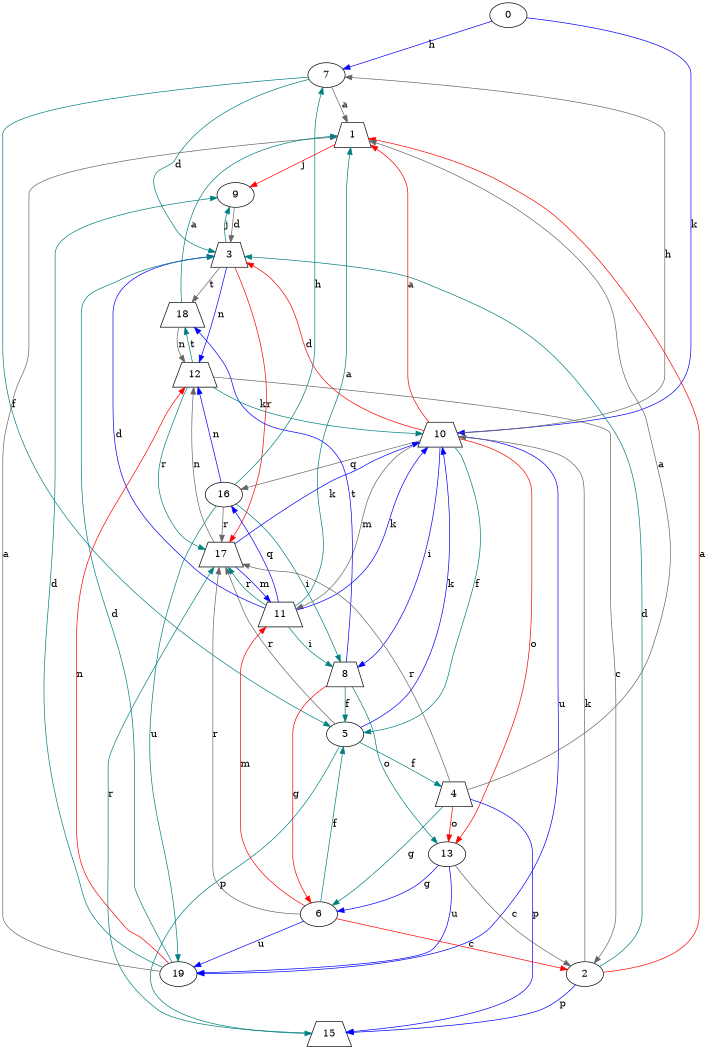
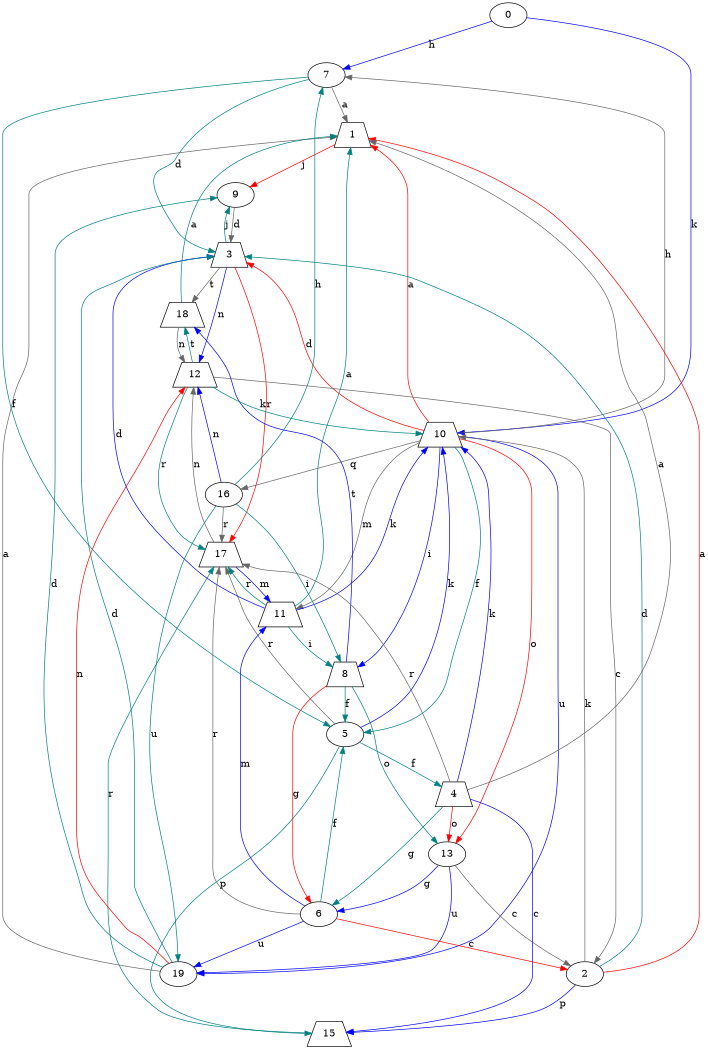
(325, 485) -> (488, 615)
(261, 555) -> none
(240, 780) -> (240, 780)
(536, 914) -> (536, 914)
